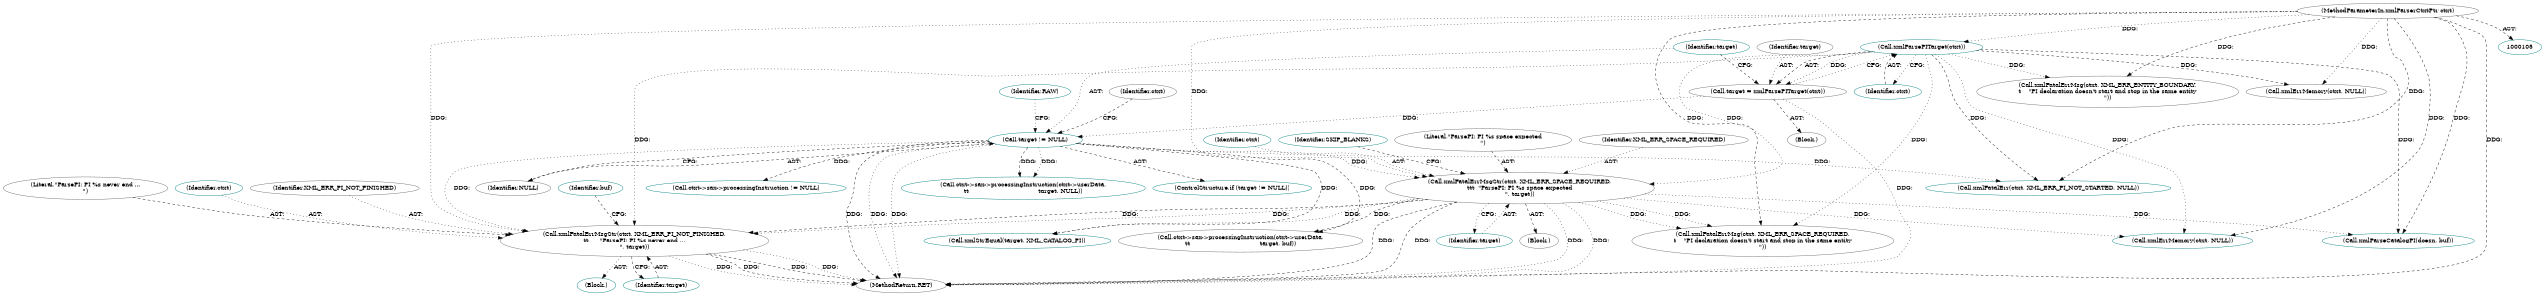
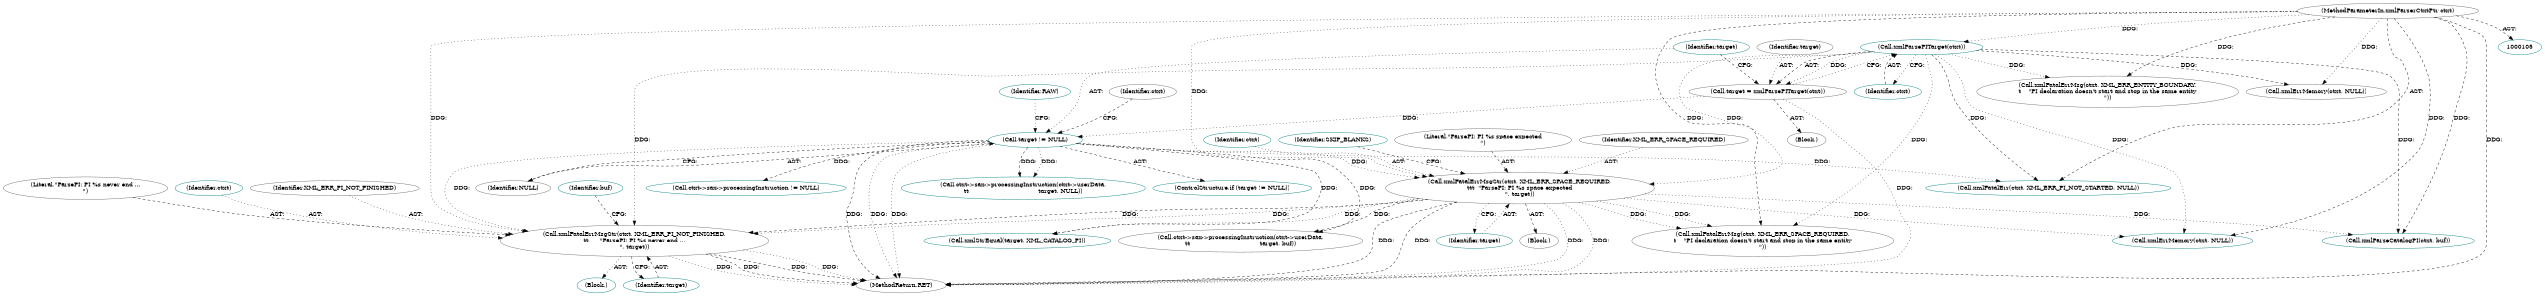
(2418, 92) -> (2418, 92)
(2398, 241) -> (2398, 241)
